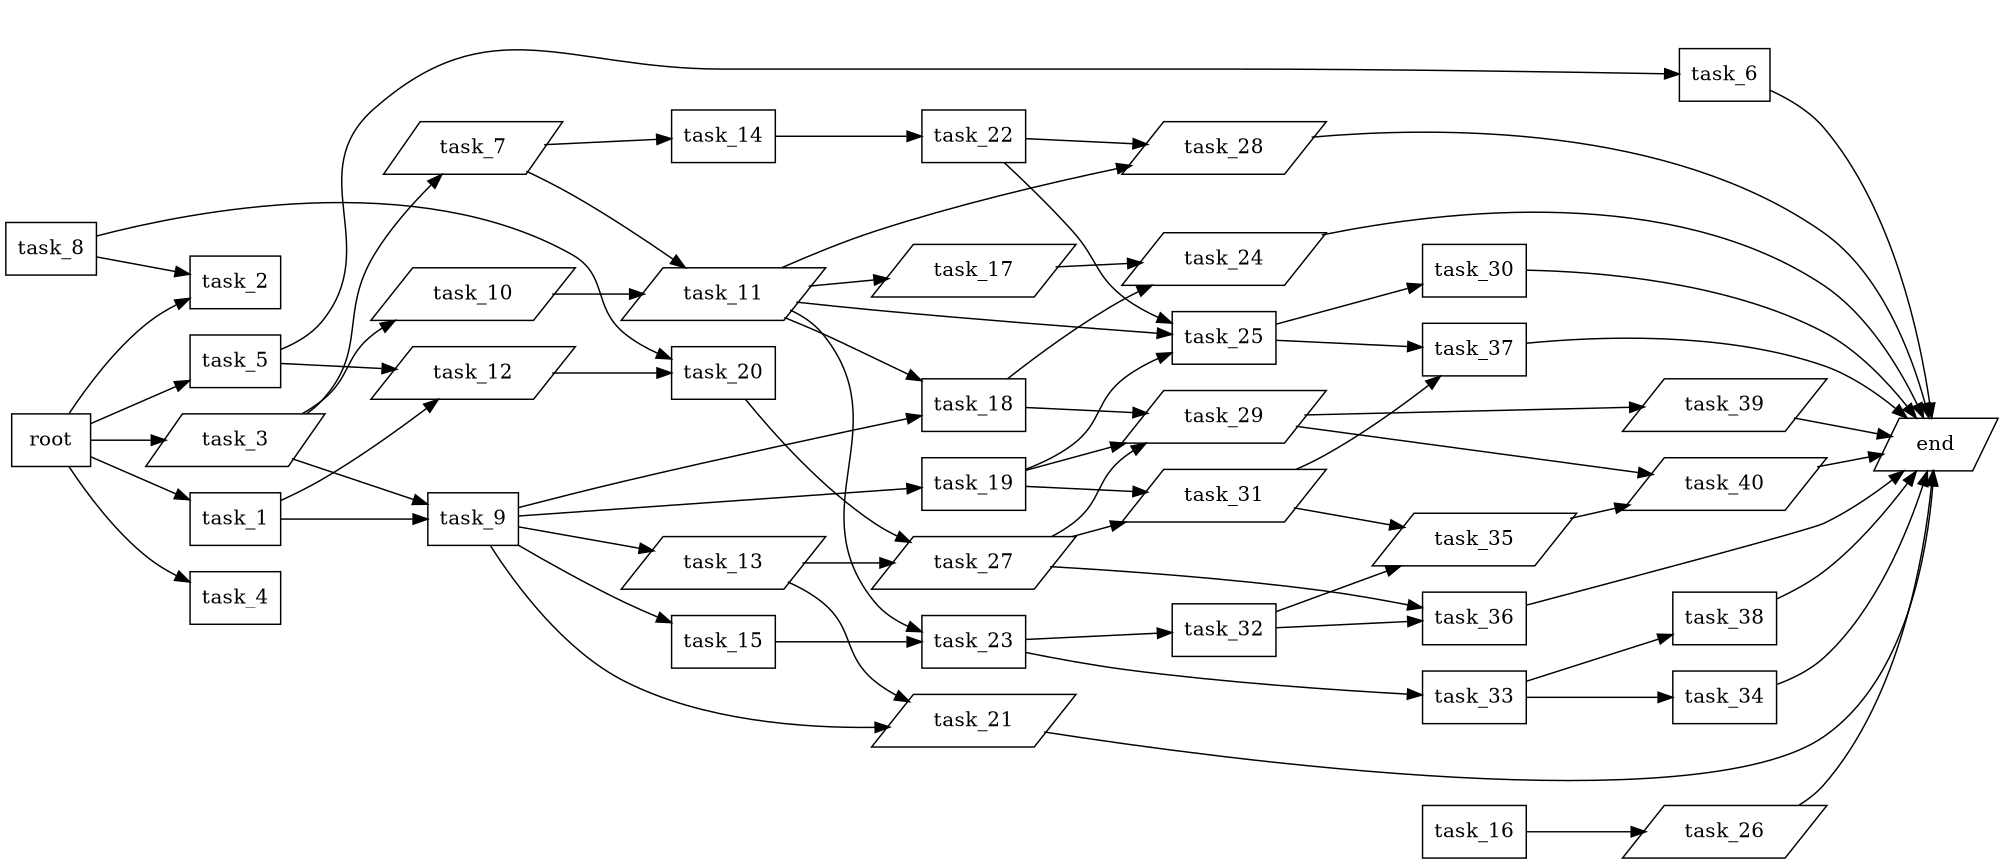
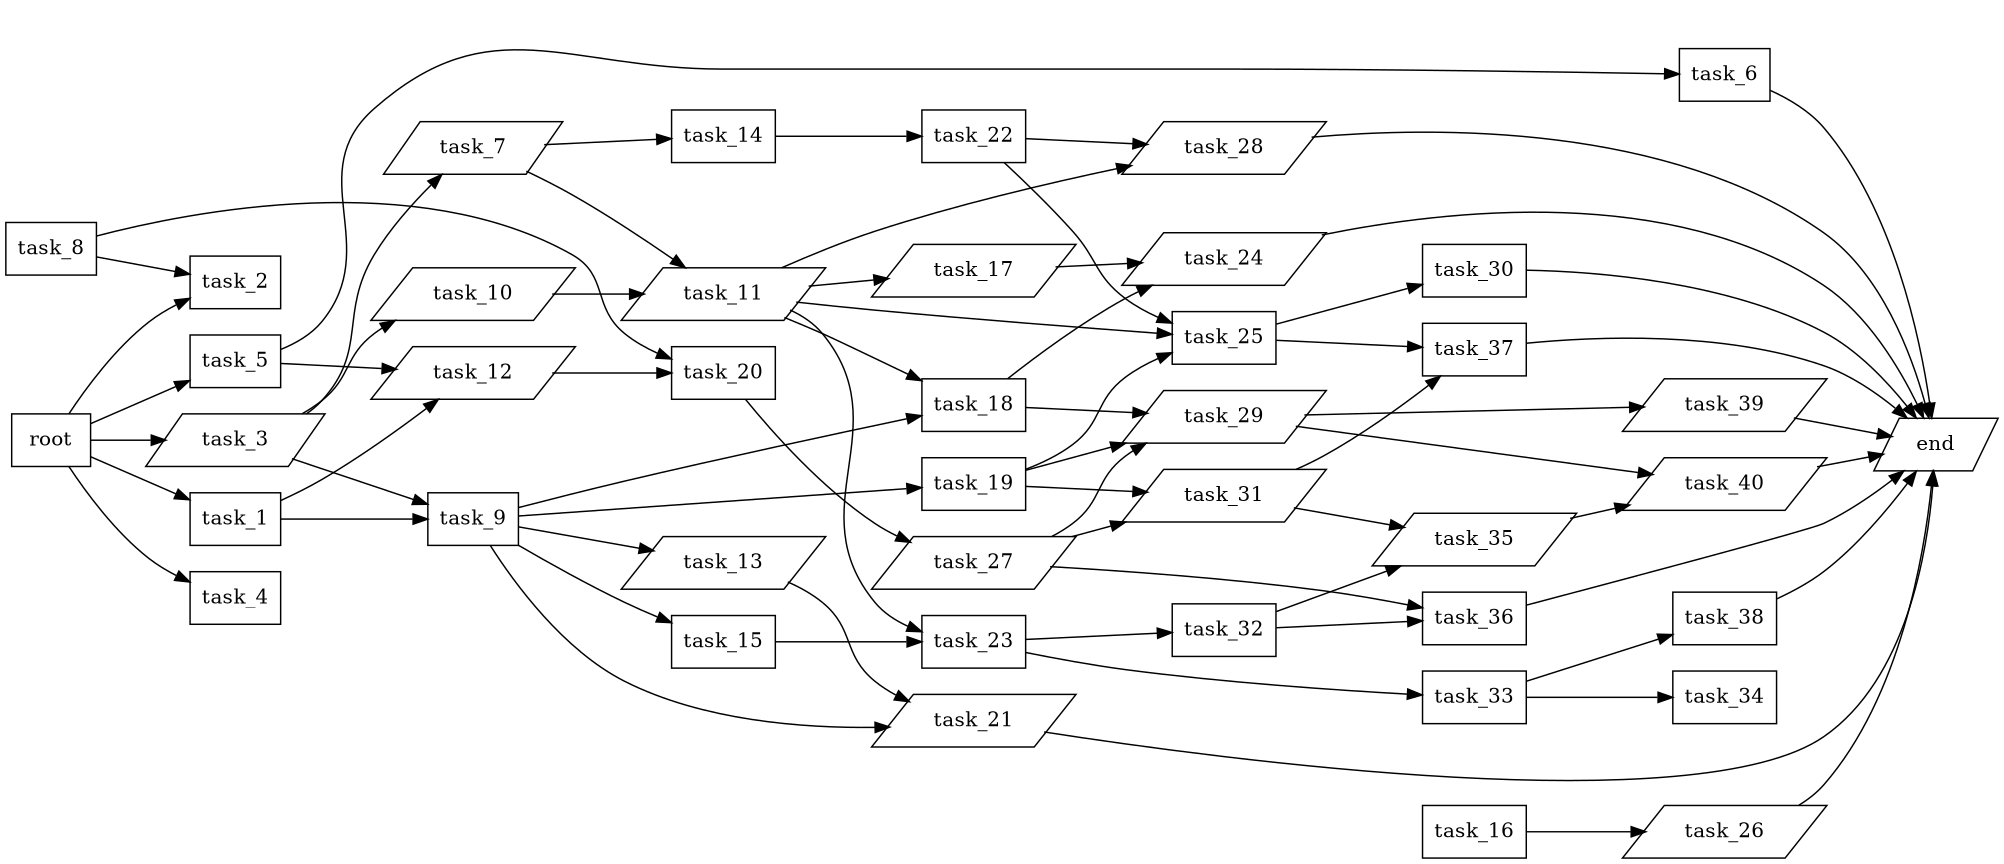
(841, 563) -> none
(1870, 601) -> none
